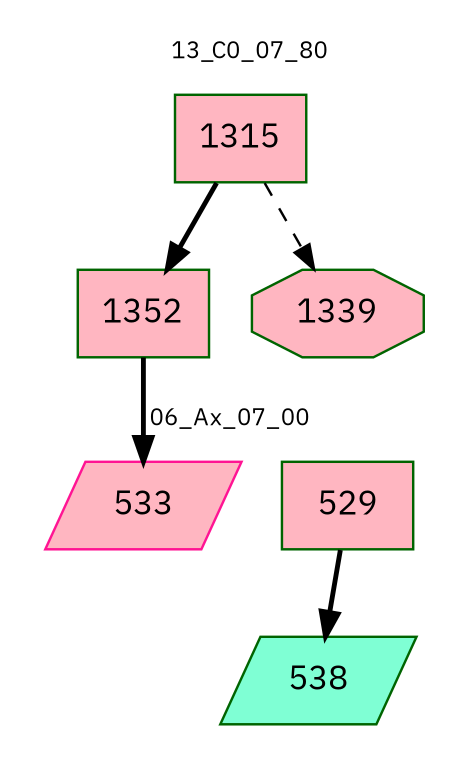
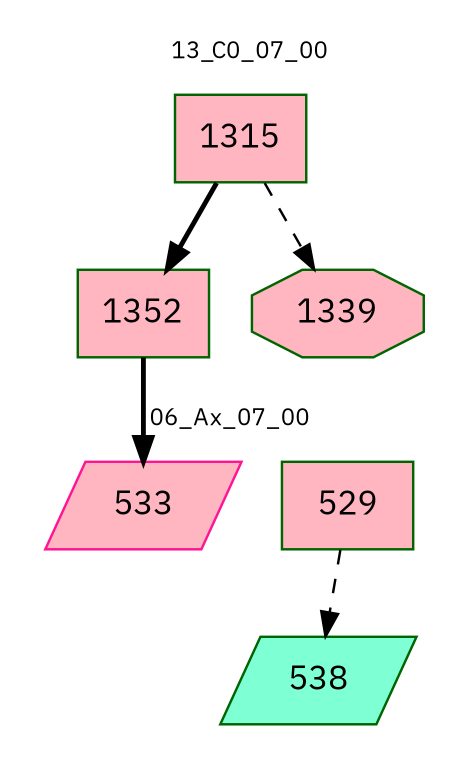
(250, 52) -> (250, 52)
(335, 581) -> (335, 581)
